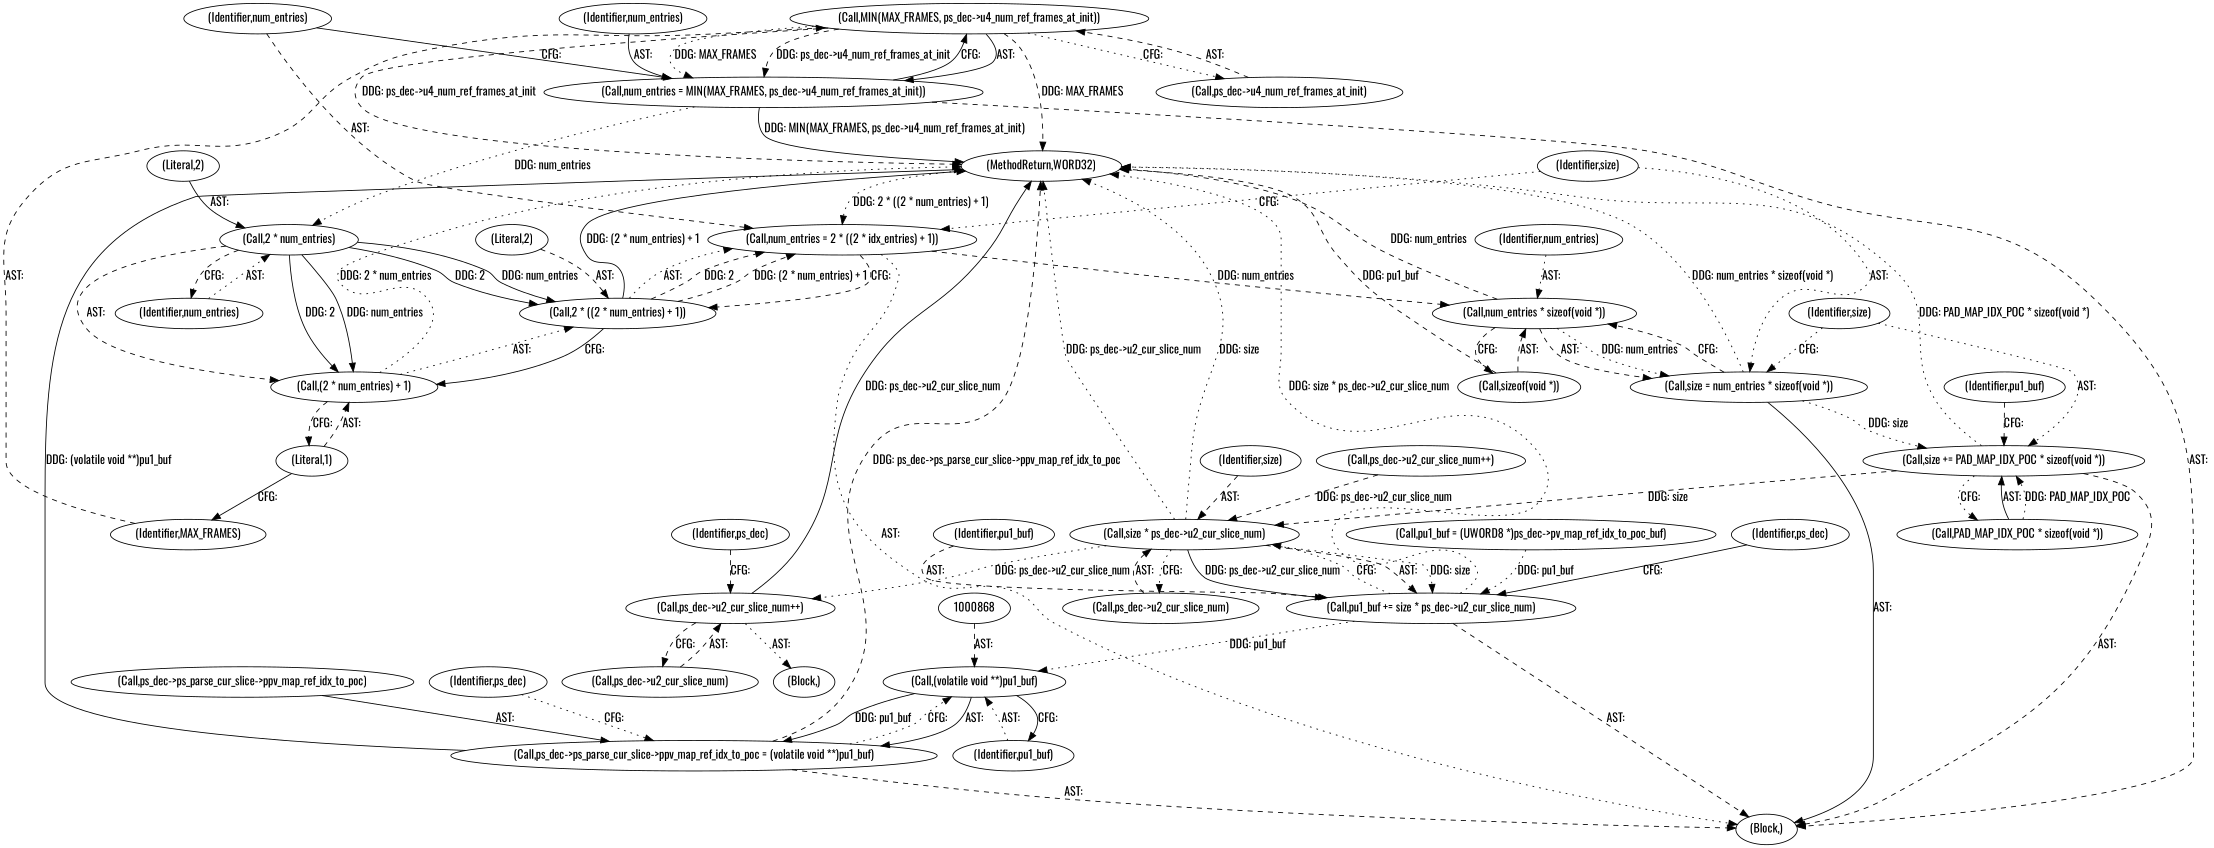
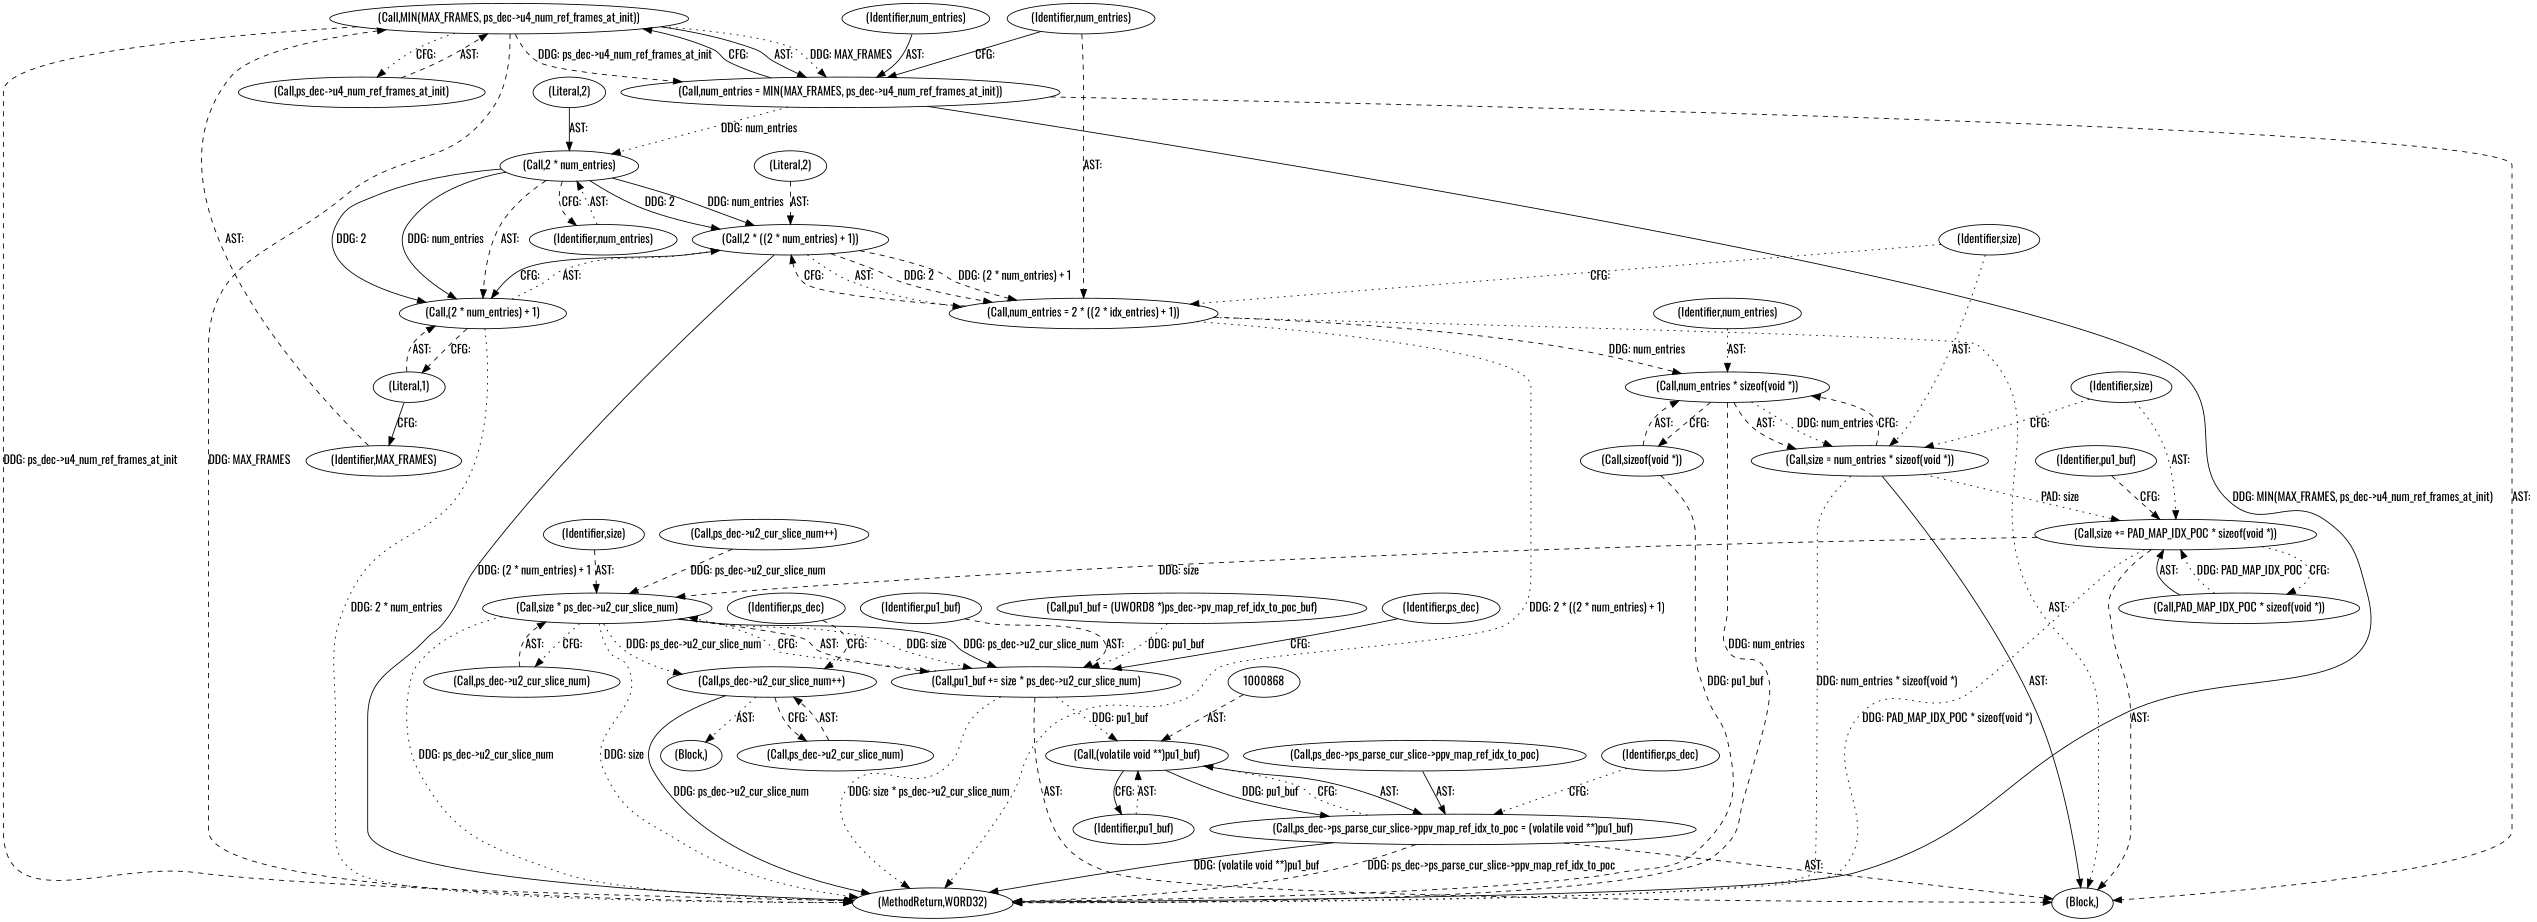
(890, 181) -> (1472, 634)
(1889, 424) -> (2060, 498)
